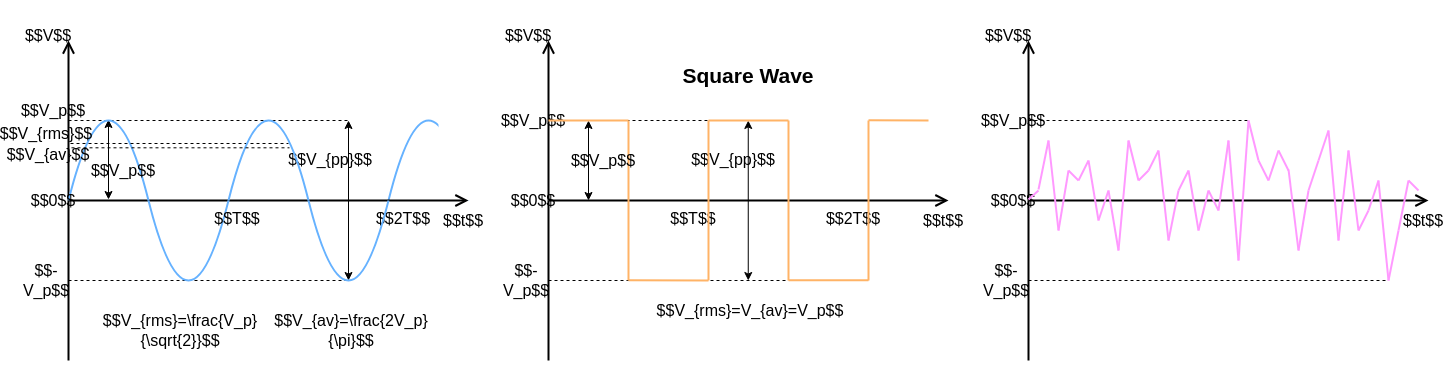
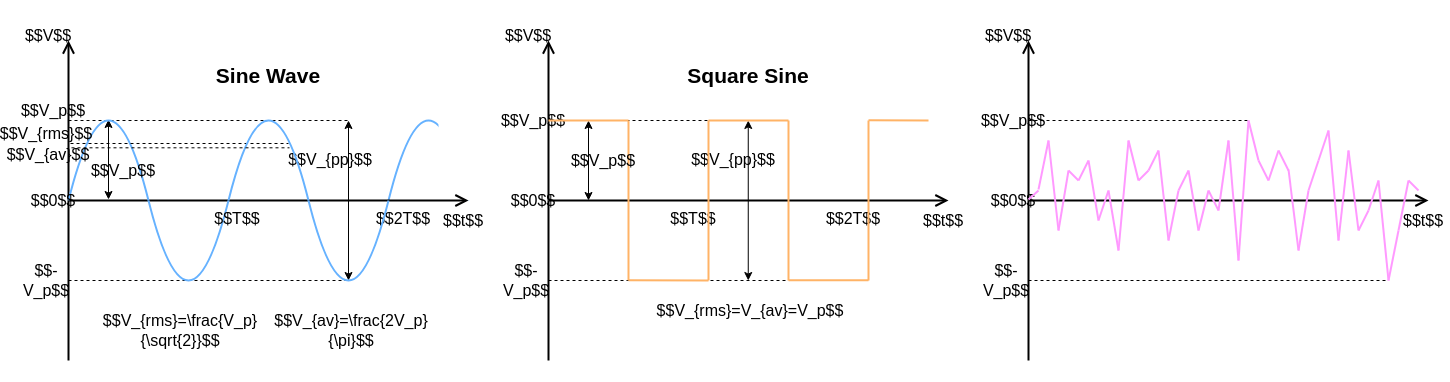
none -> (269, 76)
(749, 76) -> (749, 76)
